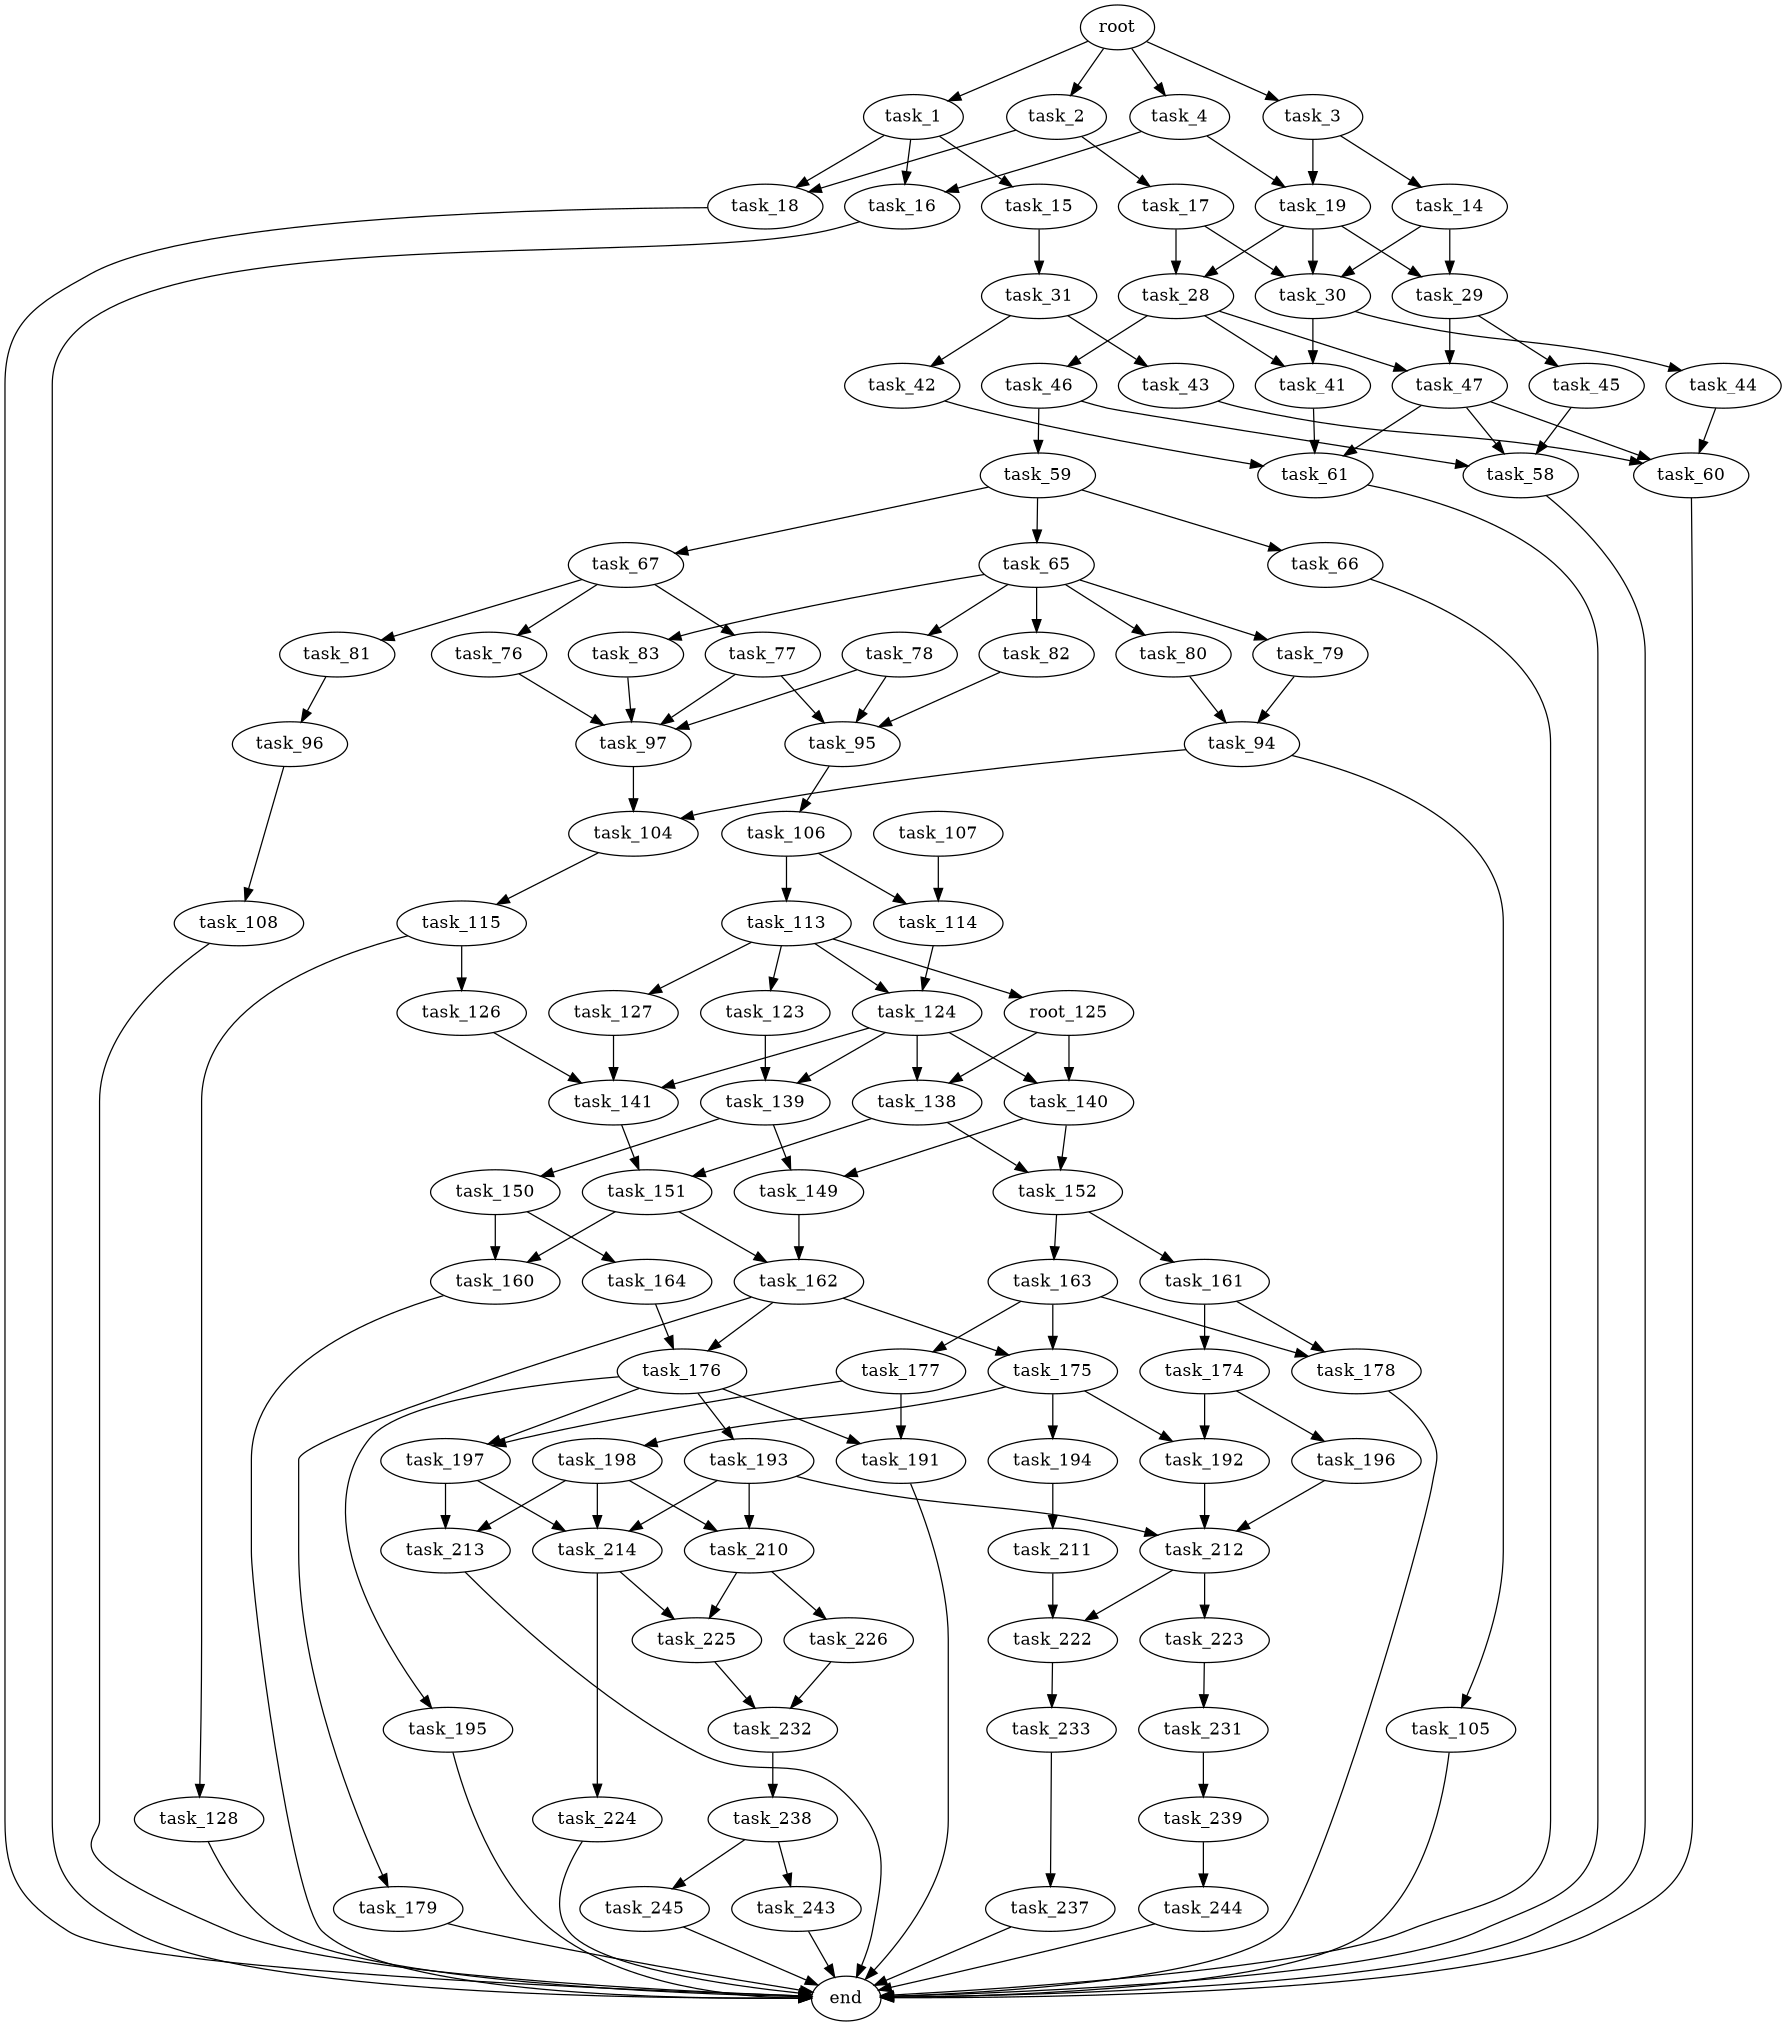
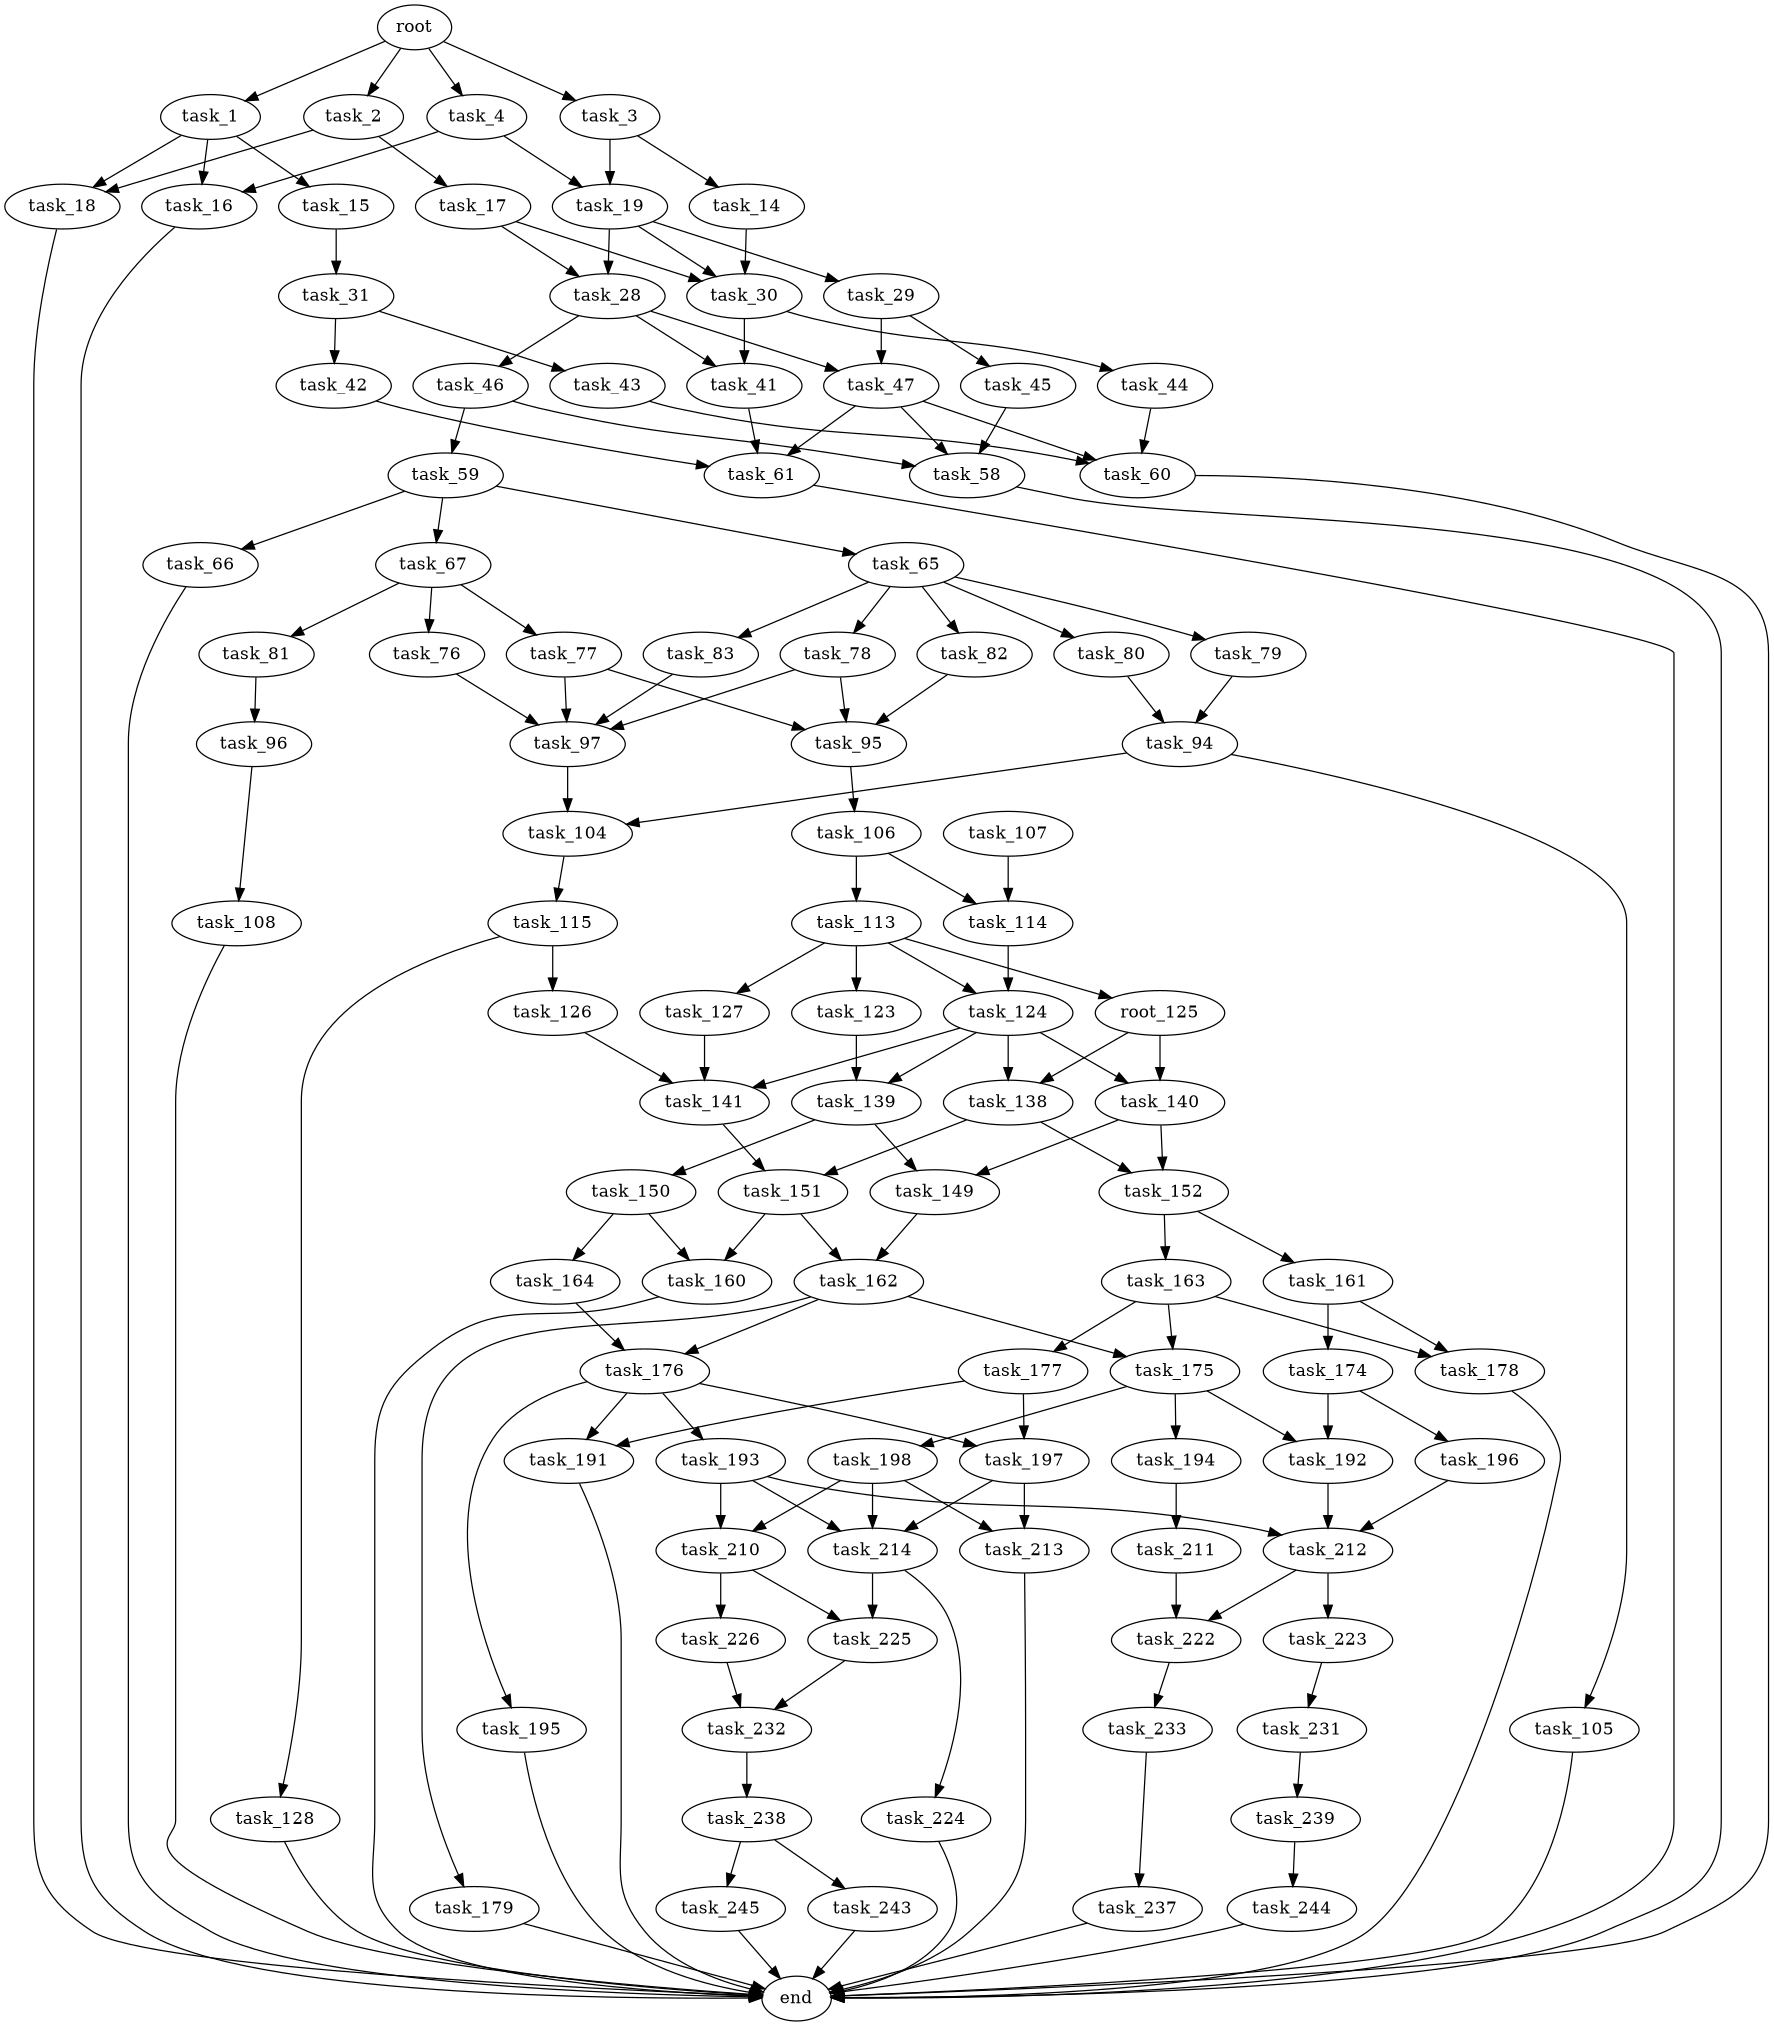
(1450, 245) -> none
